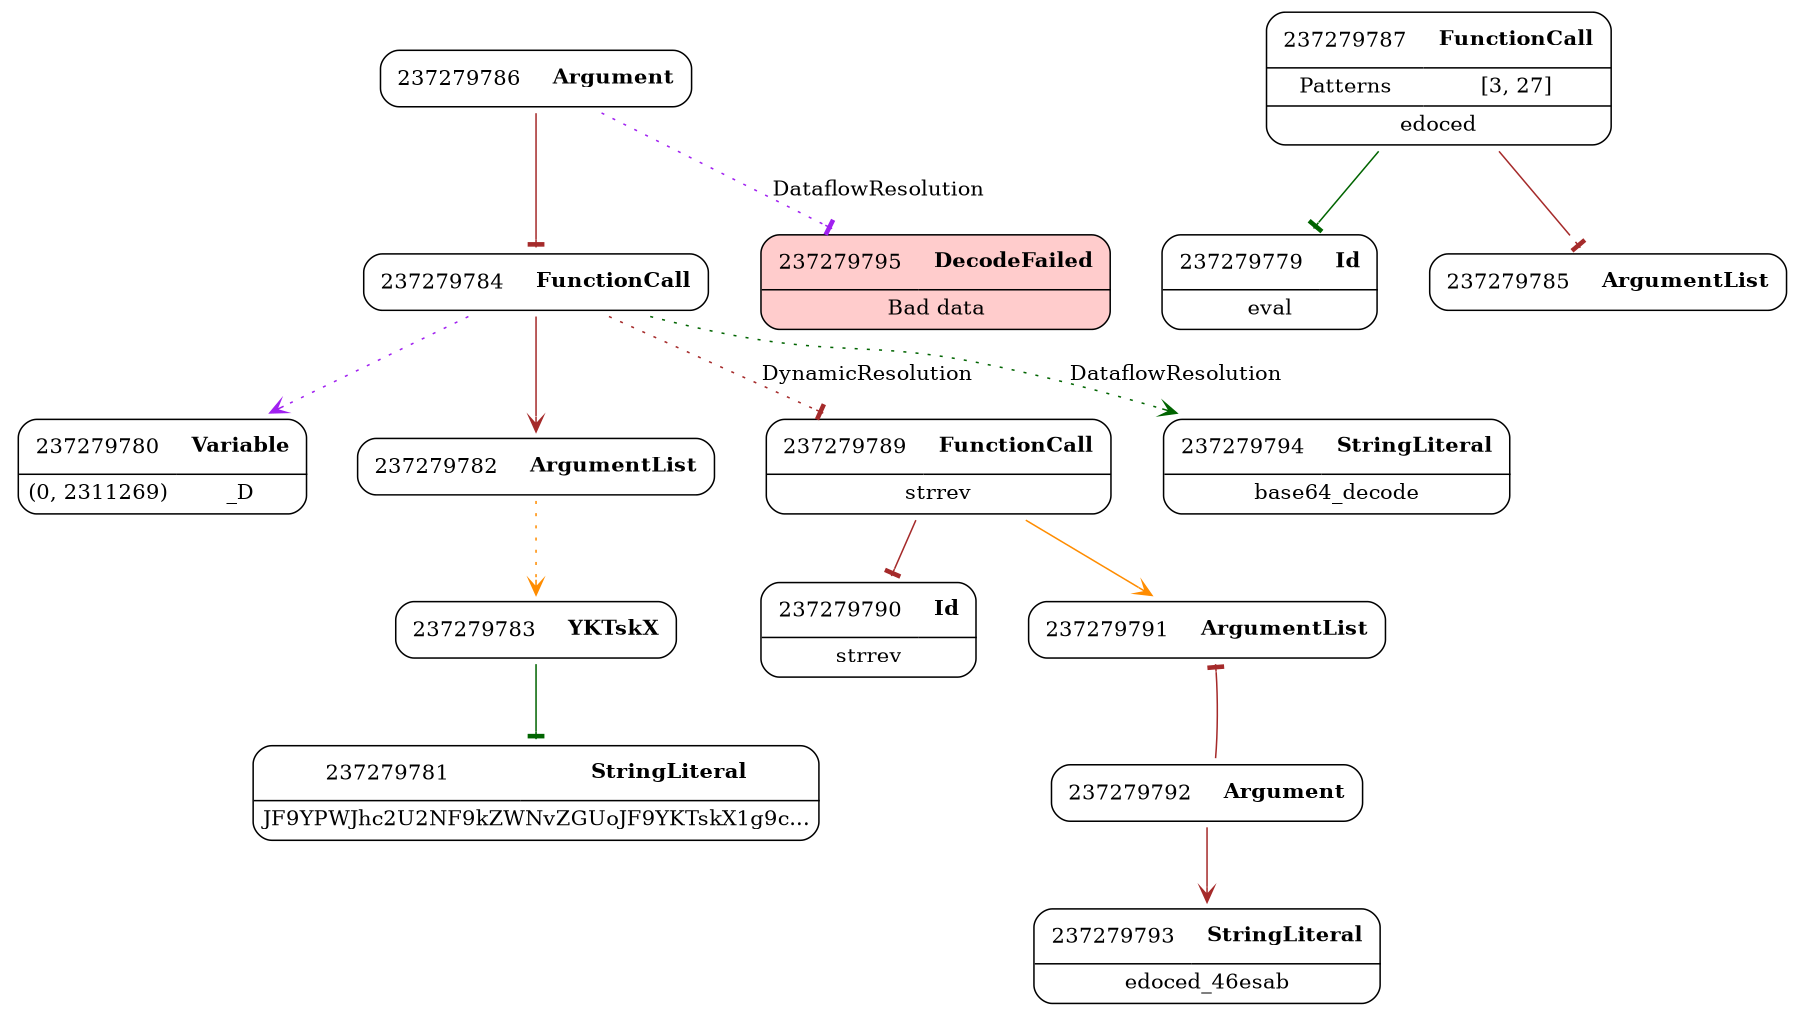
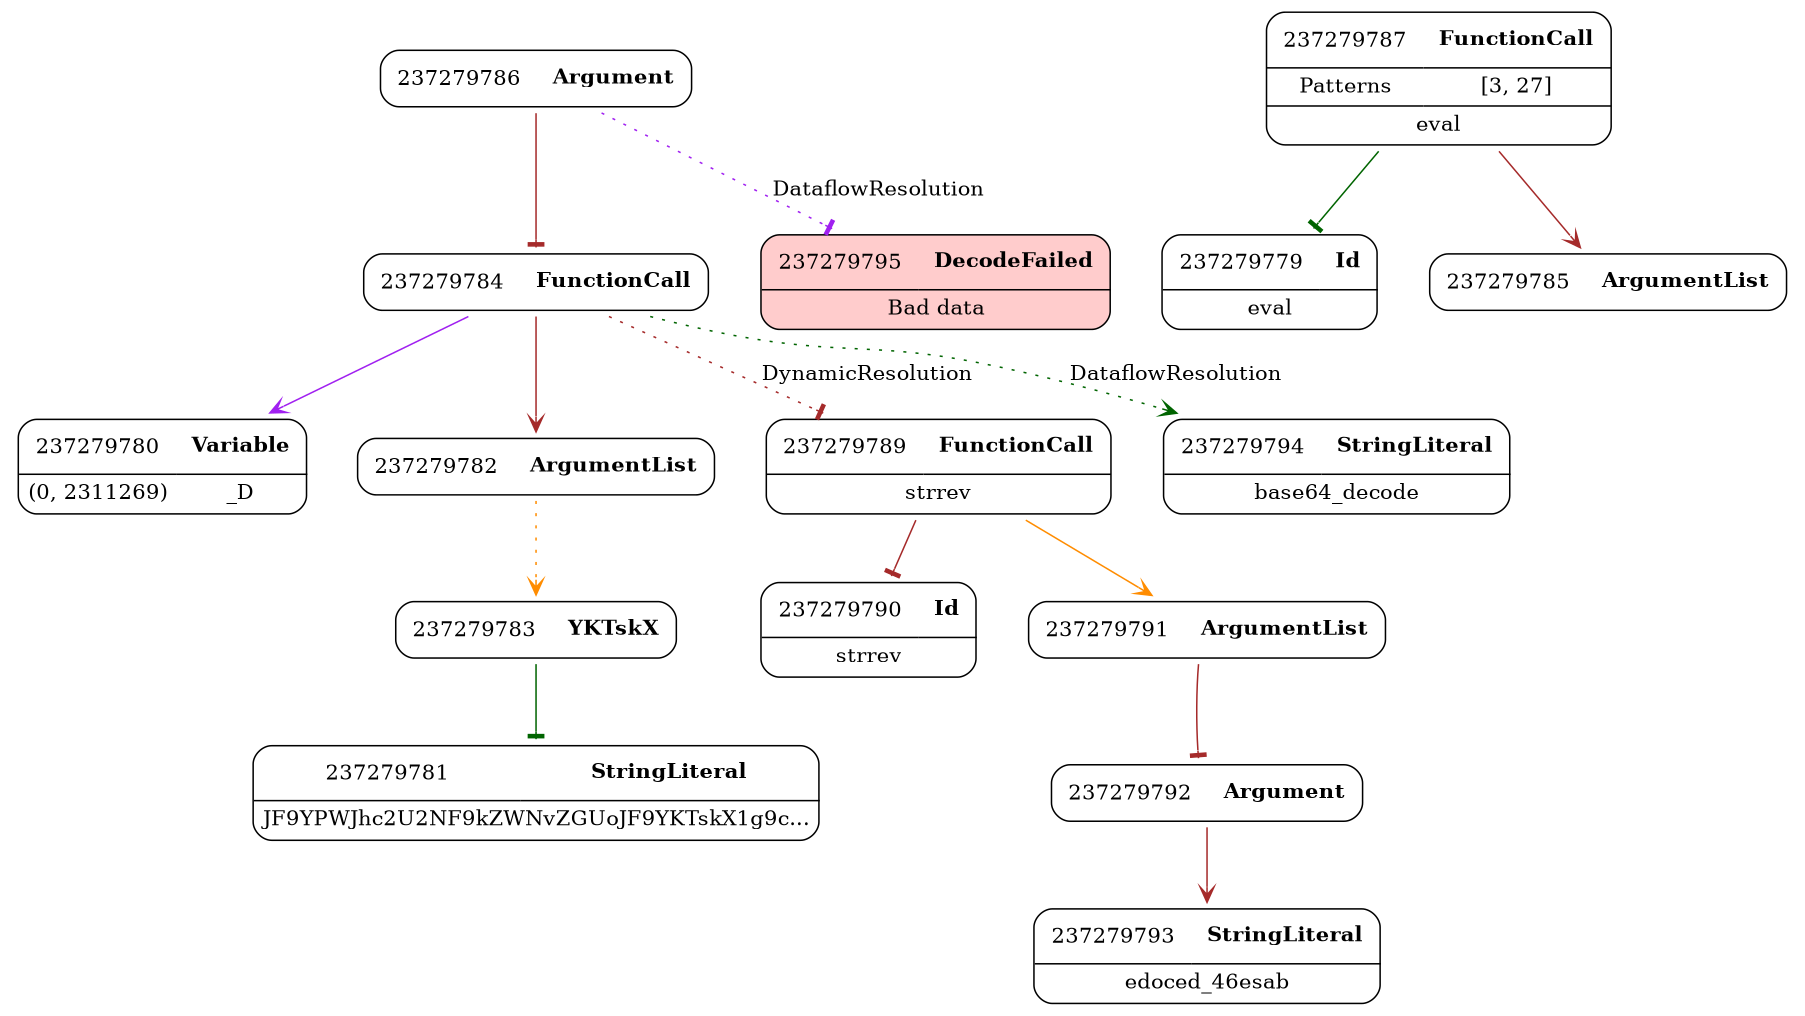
(1439, 124) -> (1439, 124)
(1534, 193) -> (1534, 193)
(376, 361) -> (376, 361)
(1217, 715) -> (1197, 707)
